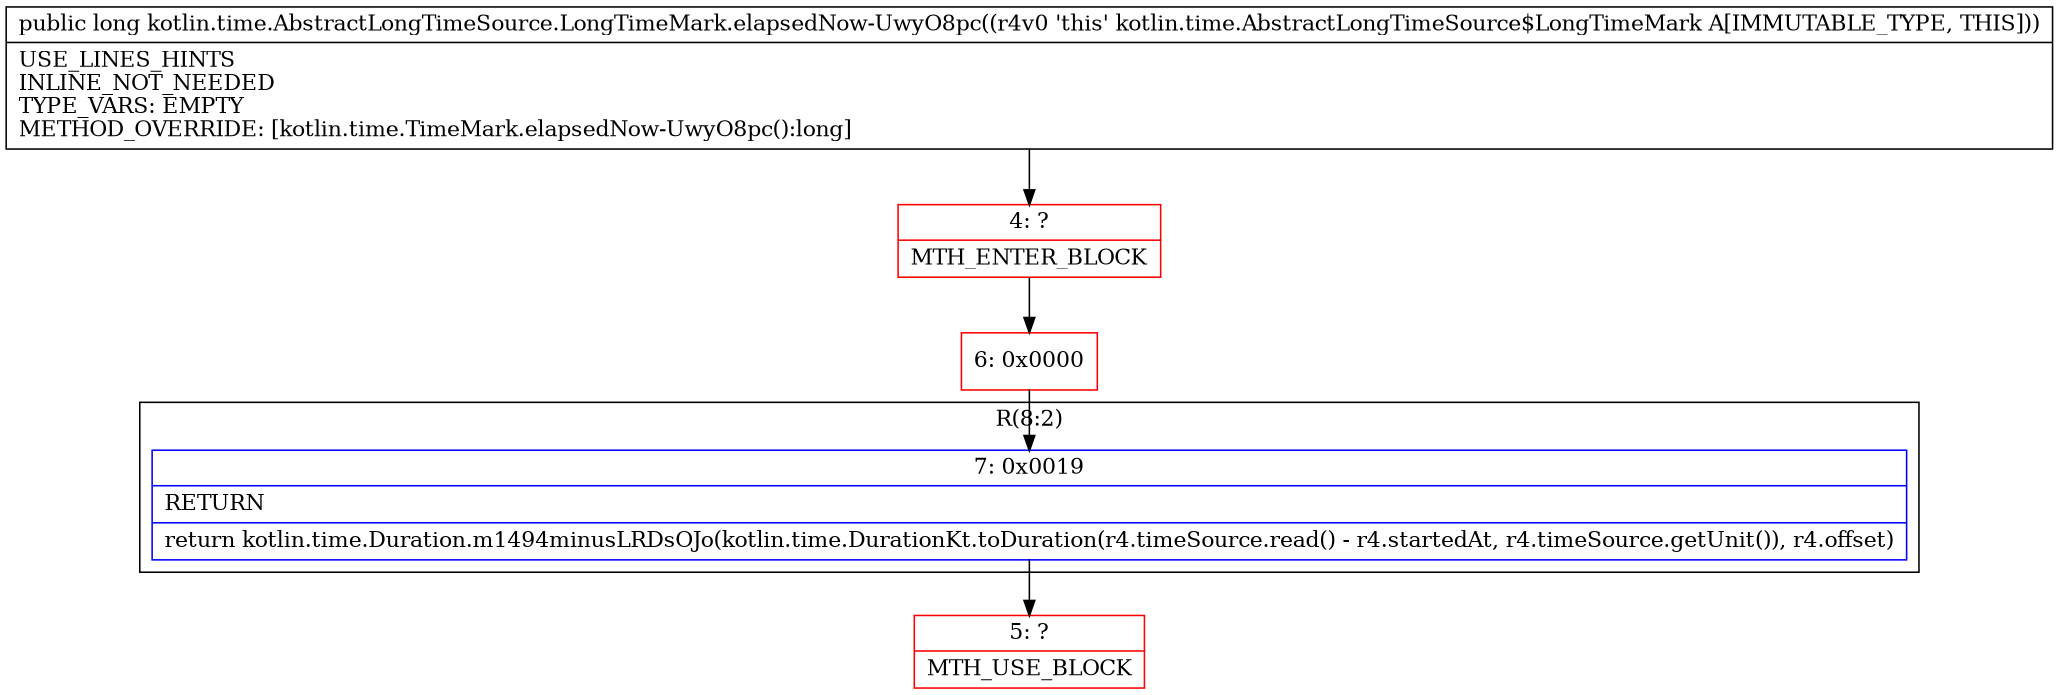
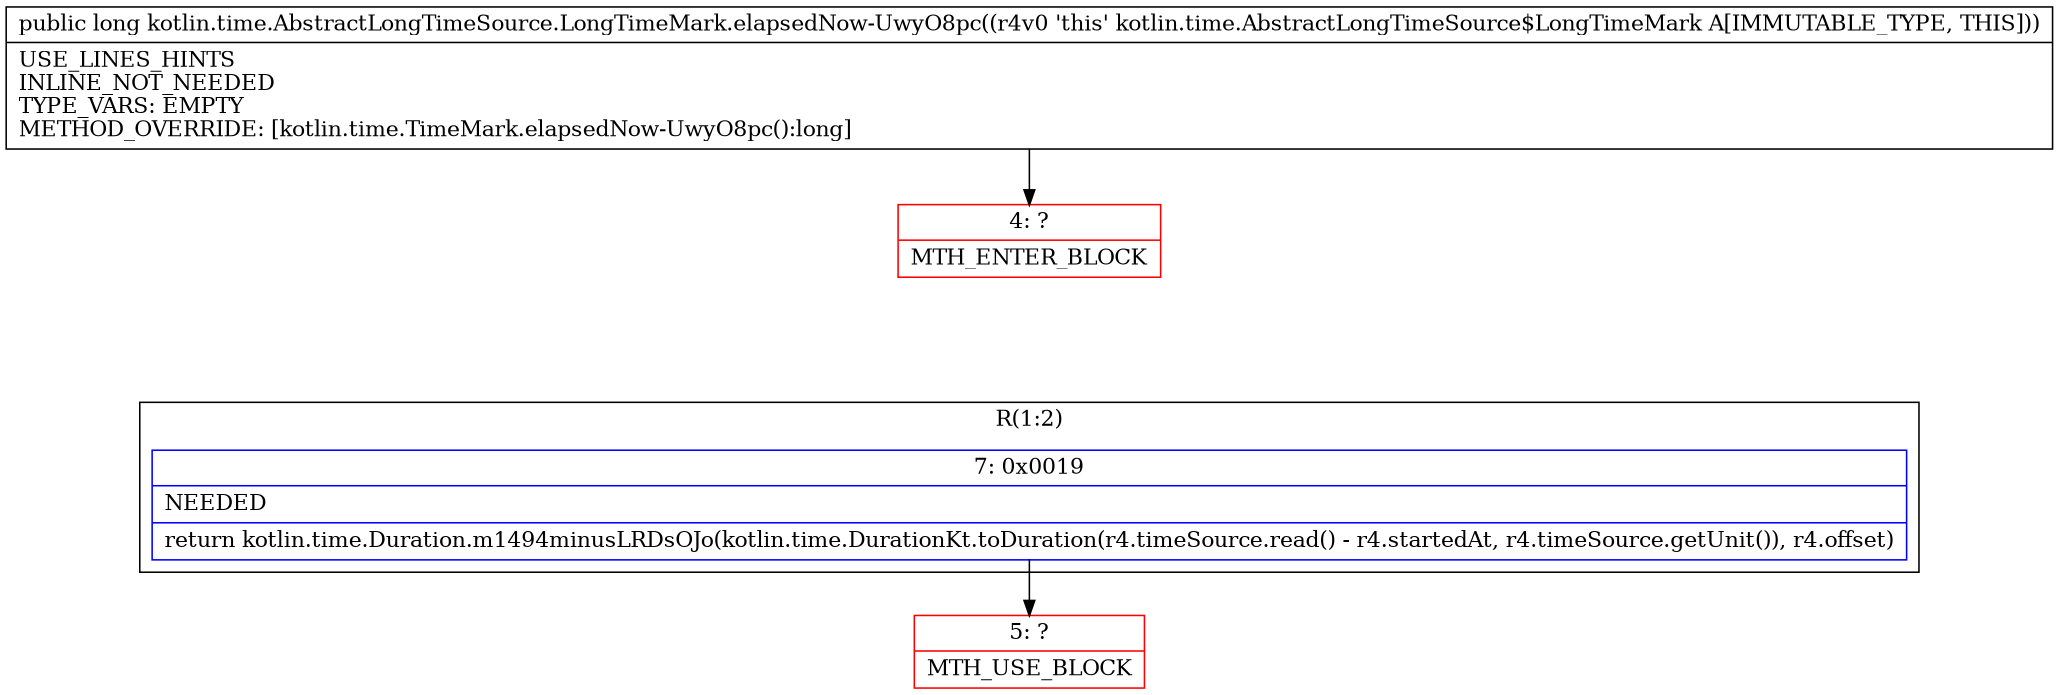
(1029, 361) -> none
(1029, 420) -> (1029, 420)
(215, 503) -> (216, 503)
